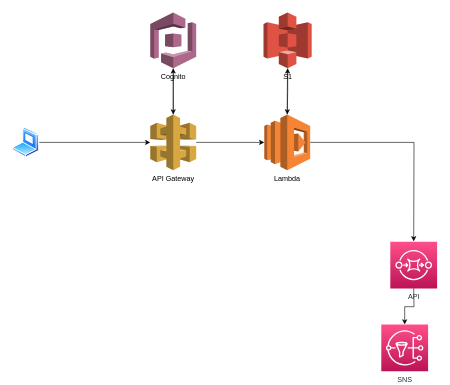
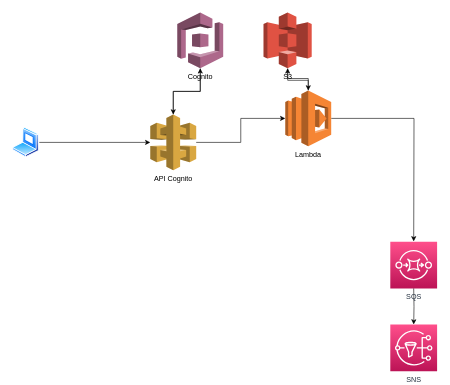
(173, 40) -> (200, 40)
(288, 77) -> (288, 77)
(287, 142) -> (308, 118)
(173, 179) -> (173, 179)
(414, 297) -> (414, 297)
(405, 348) -> (414, 348)
